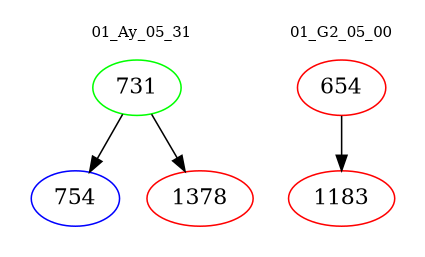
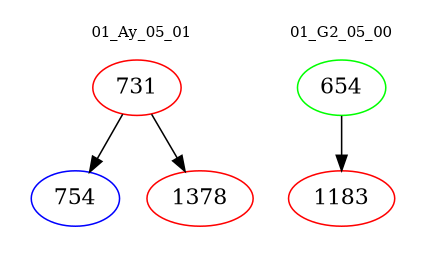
(142, 33) -> (142, 33)
(137, 88) -> (137, 88)
(342, 88) -> (342, 88)
